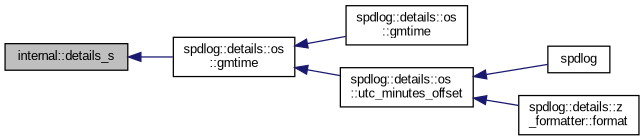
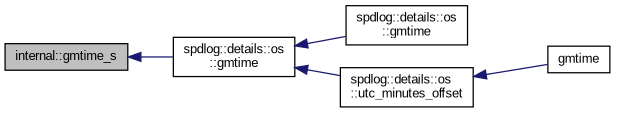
(66, 57) -> (66, 57)
(579, 59) -> (579, 59)
(579, 115) -> none
